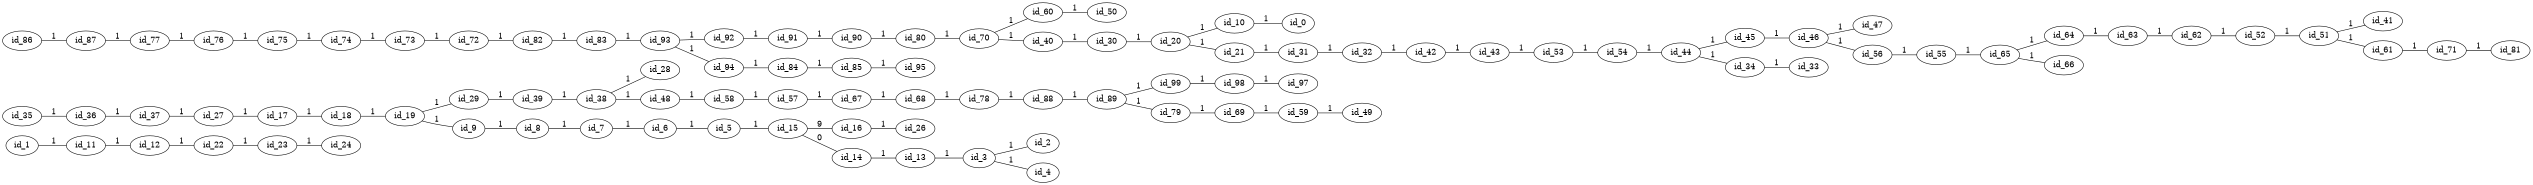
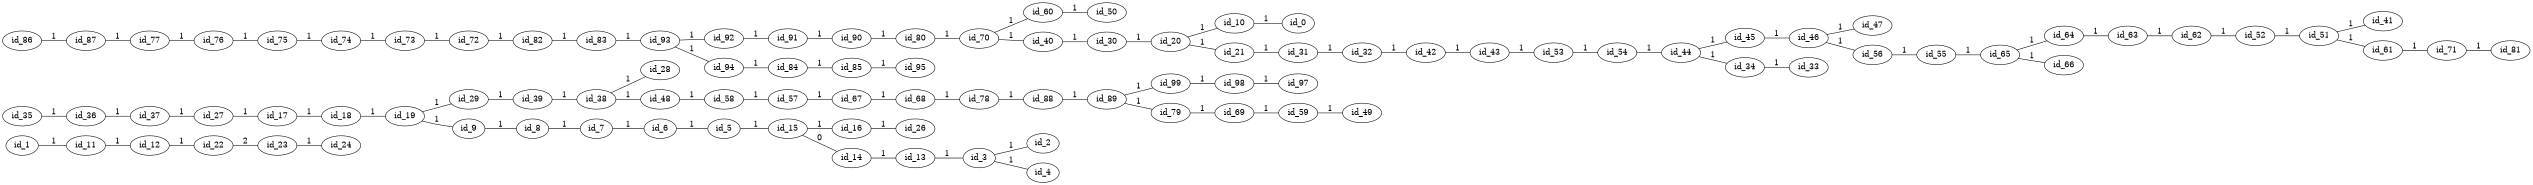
(820, 125) -> (820, 125)
(245, 141) -> (245, 141)
